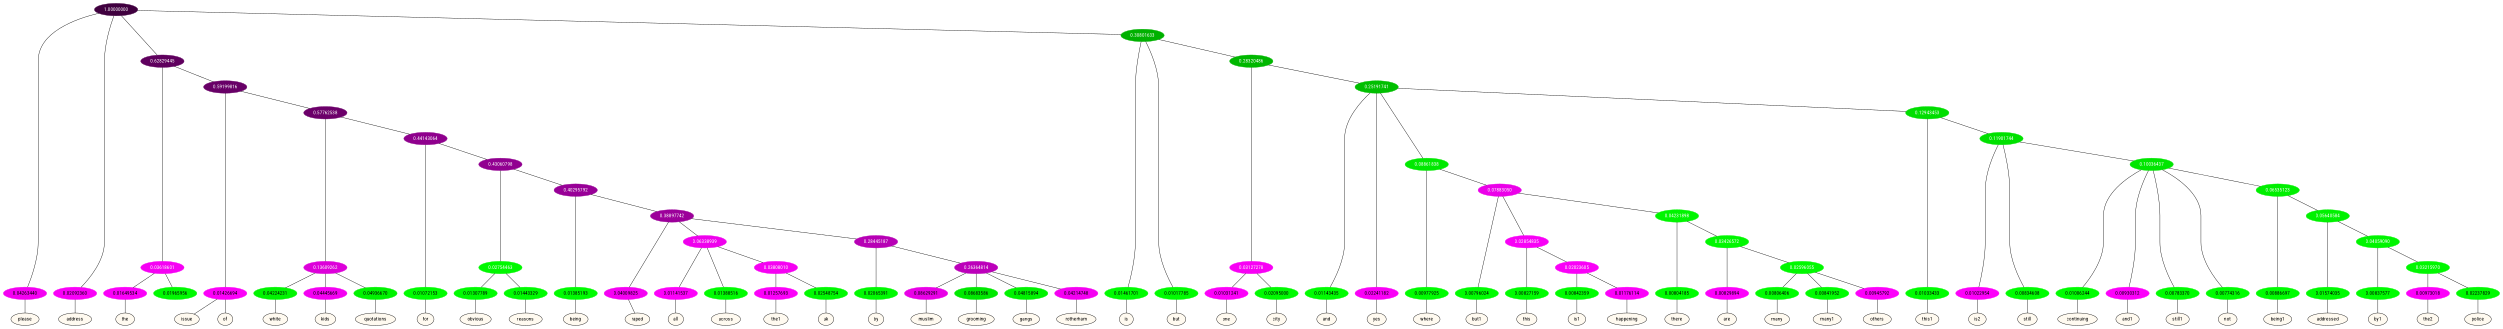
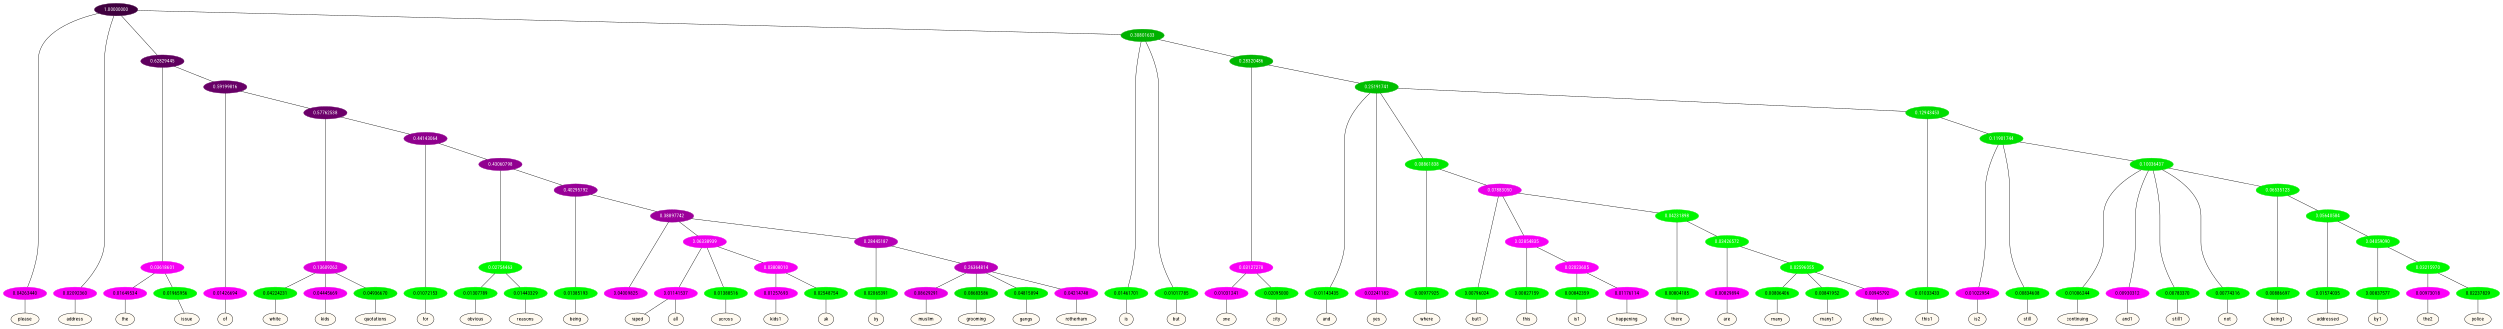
(632, 306) -> (656, 307)
(206, 307) -> (181, 306)
(776, 319) -> (776, 319)
